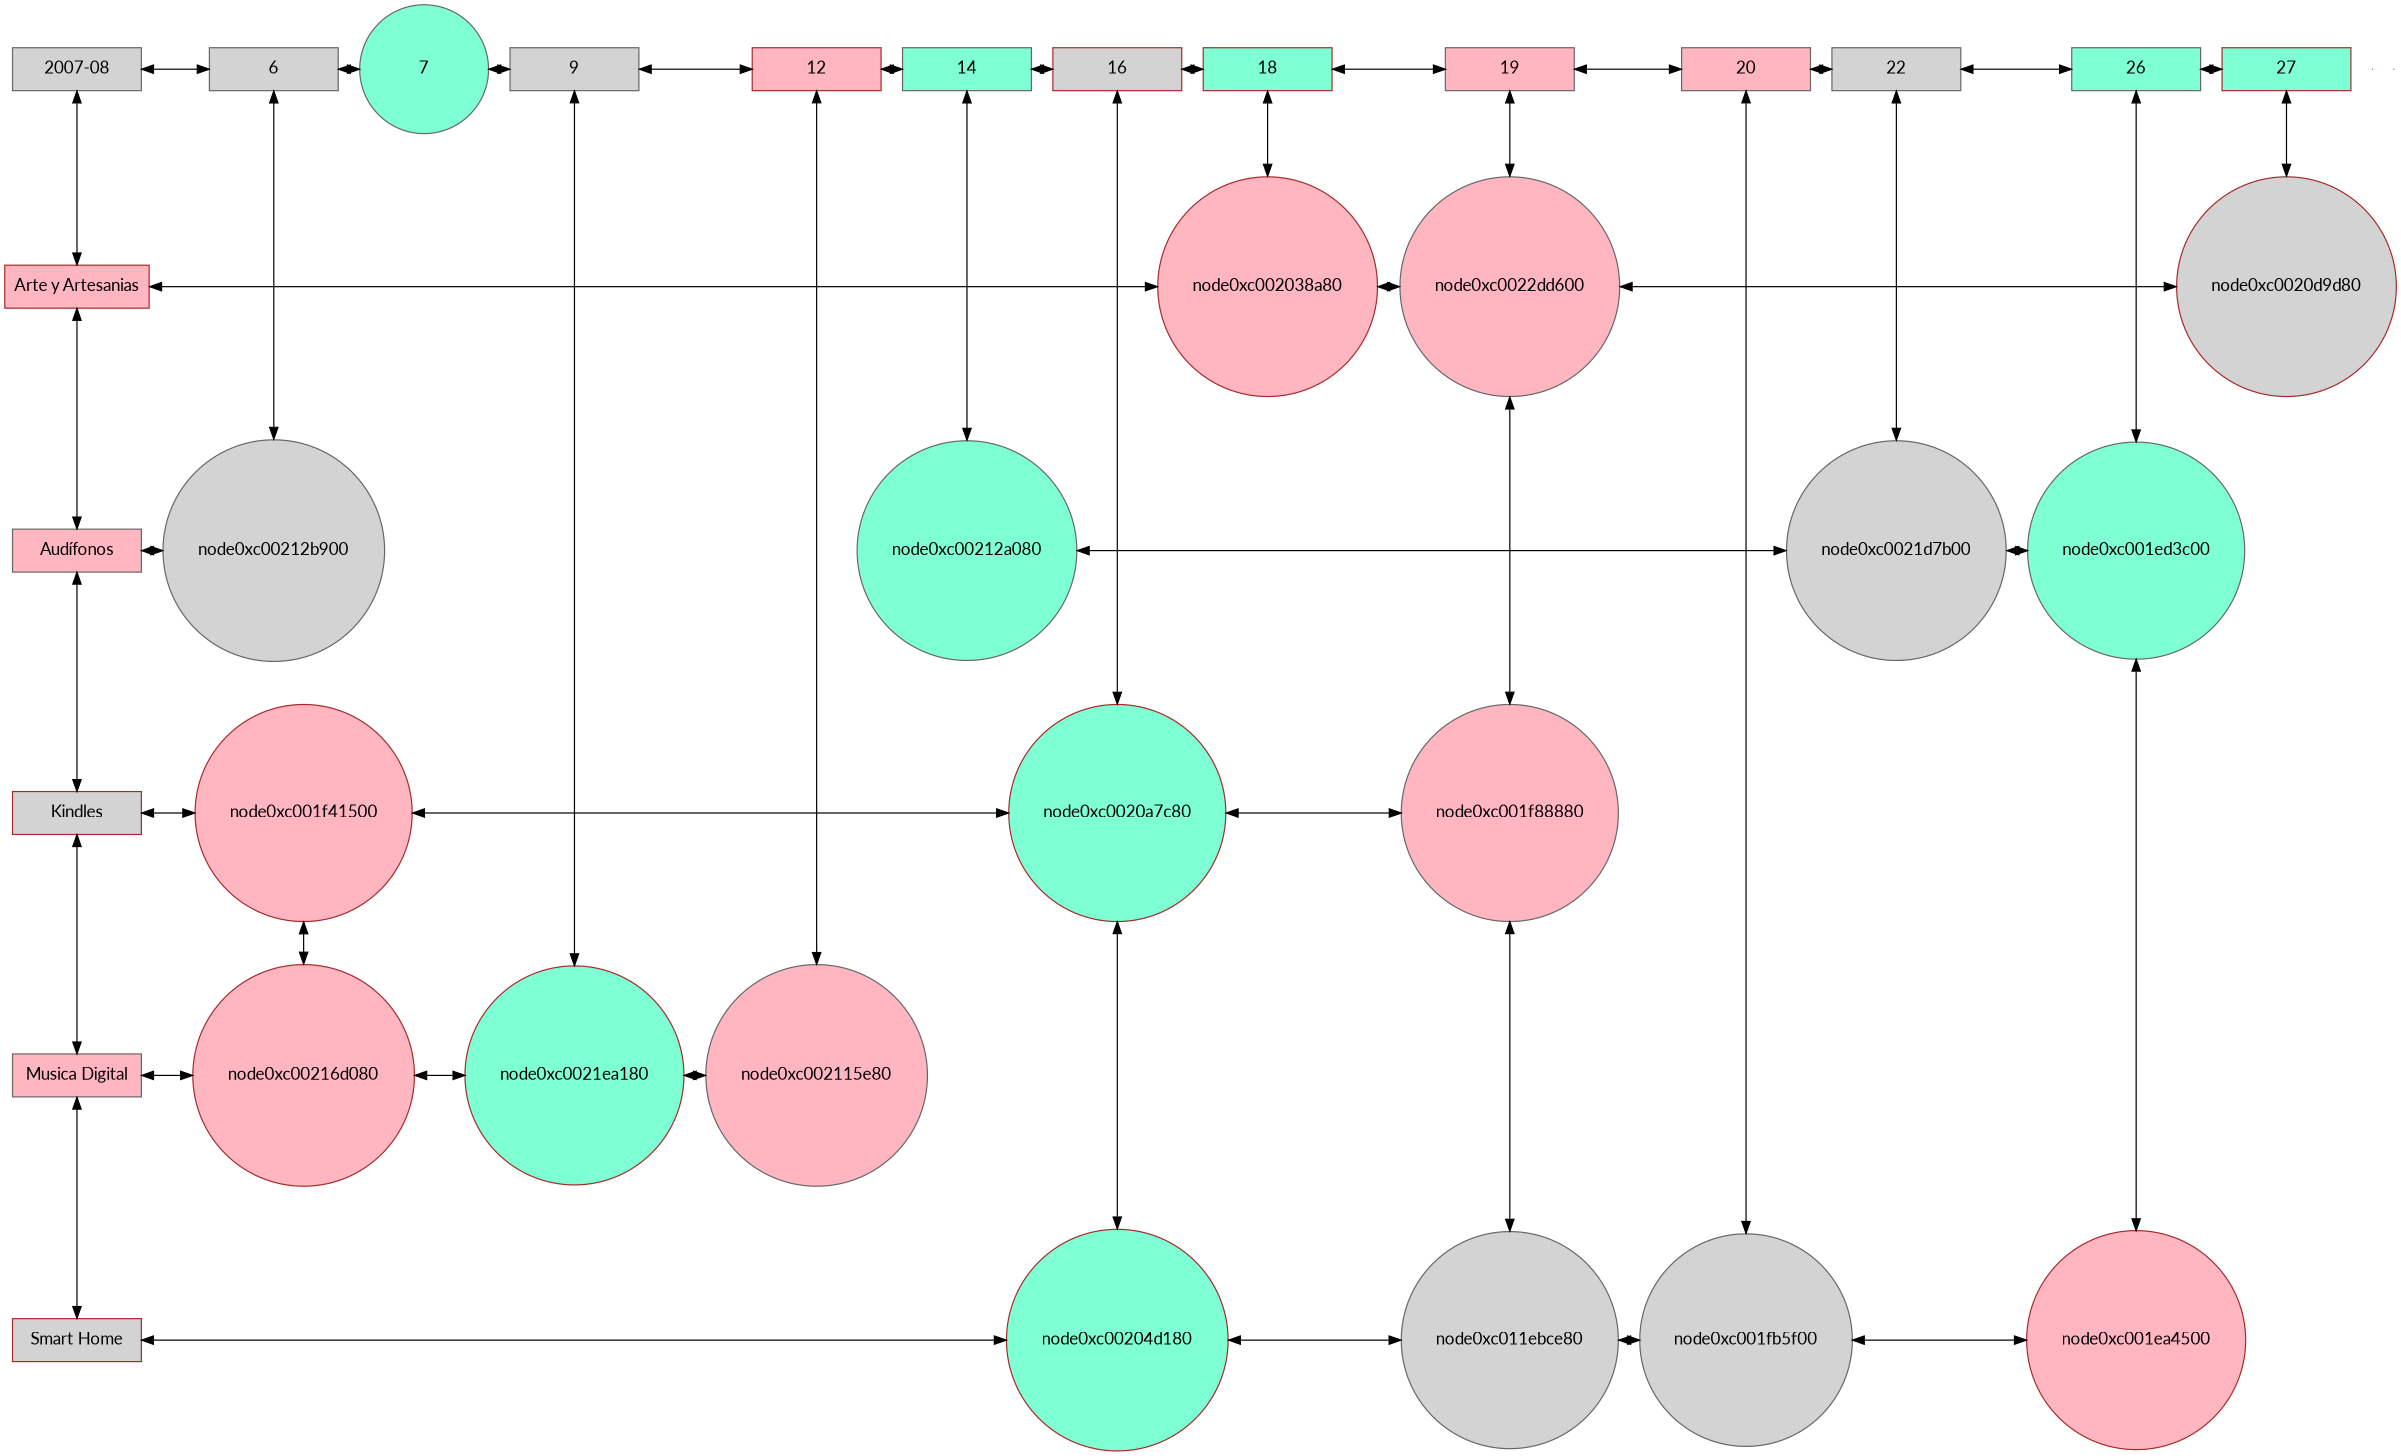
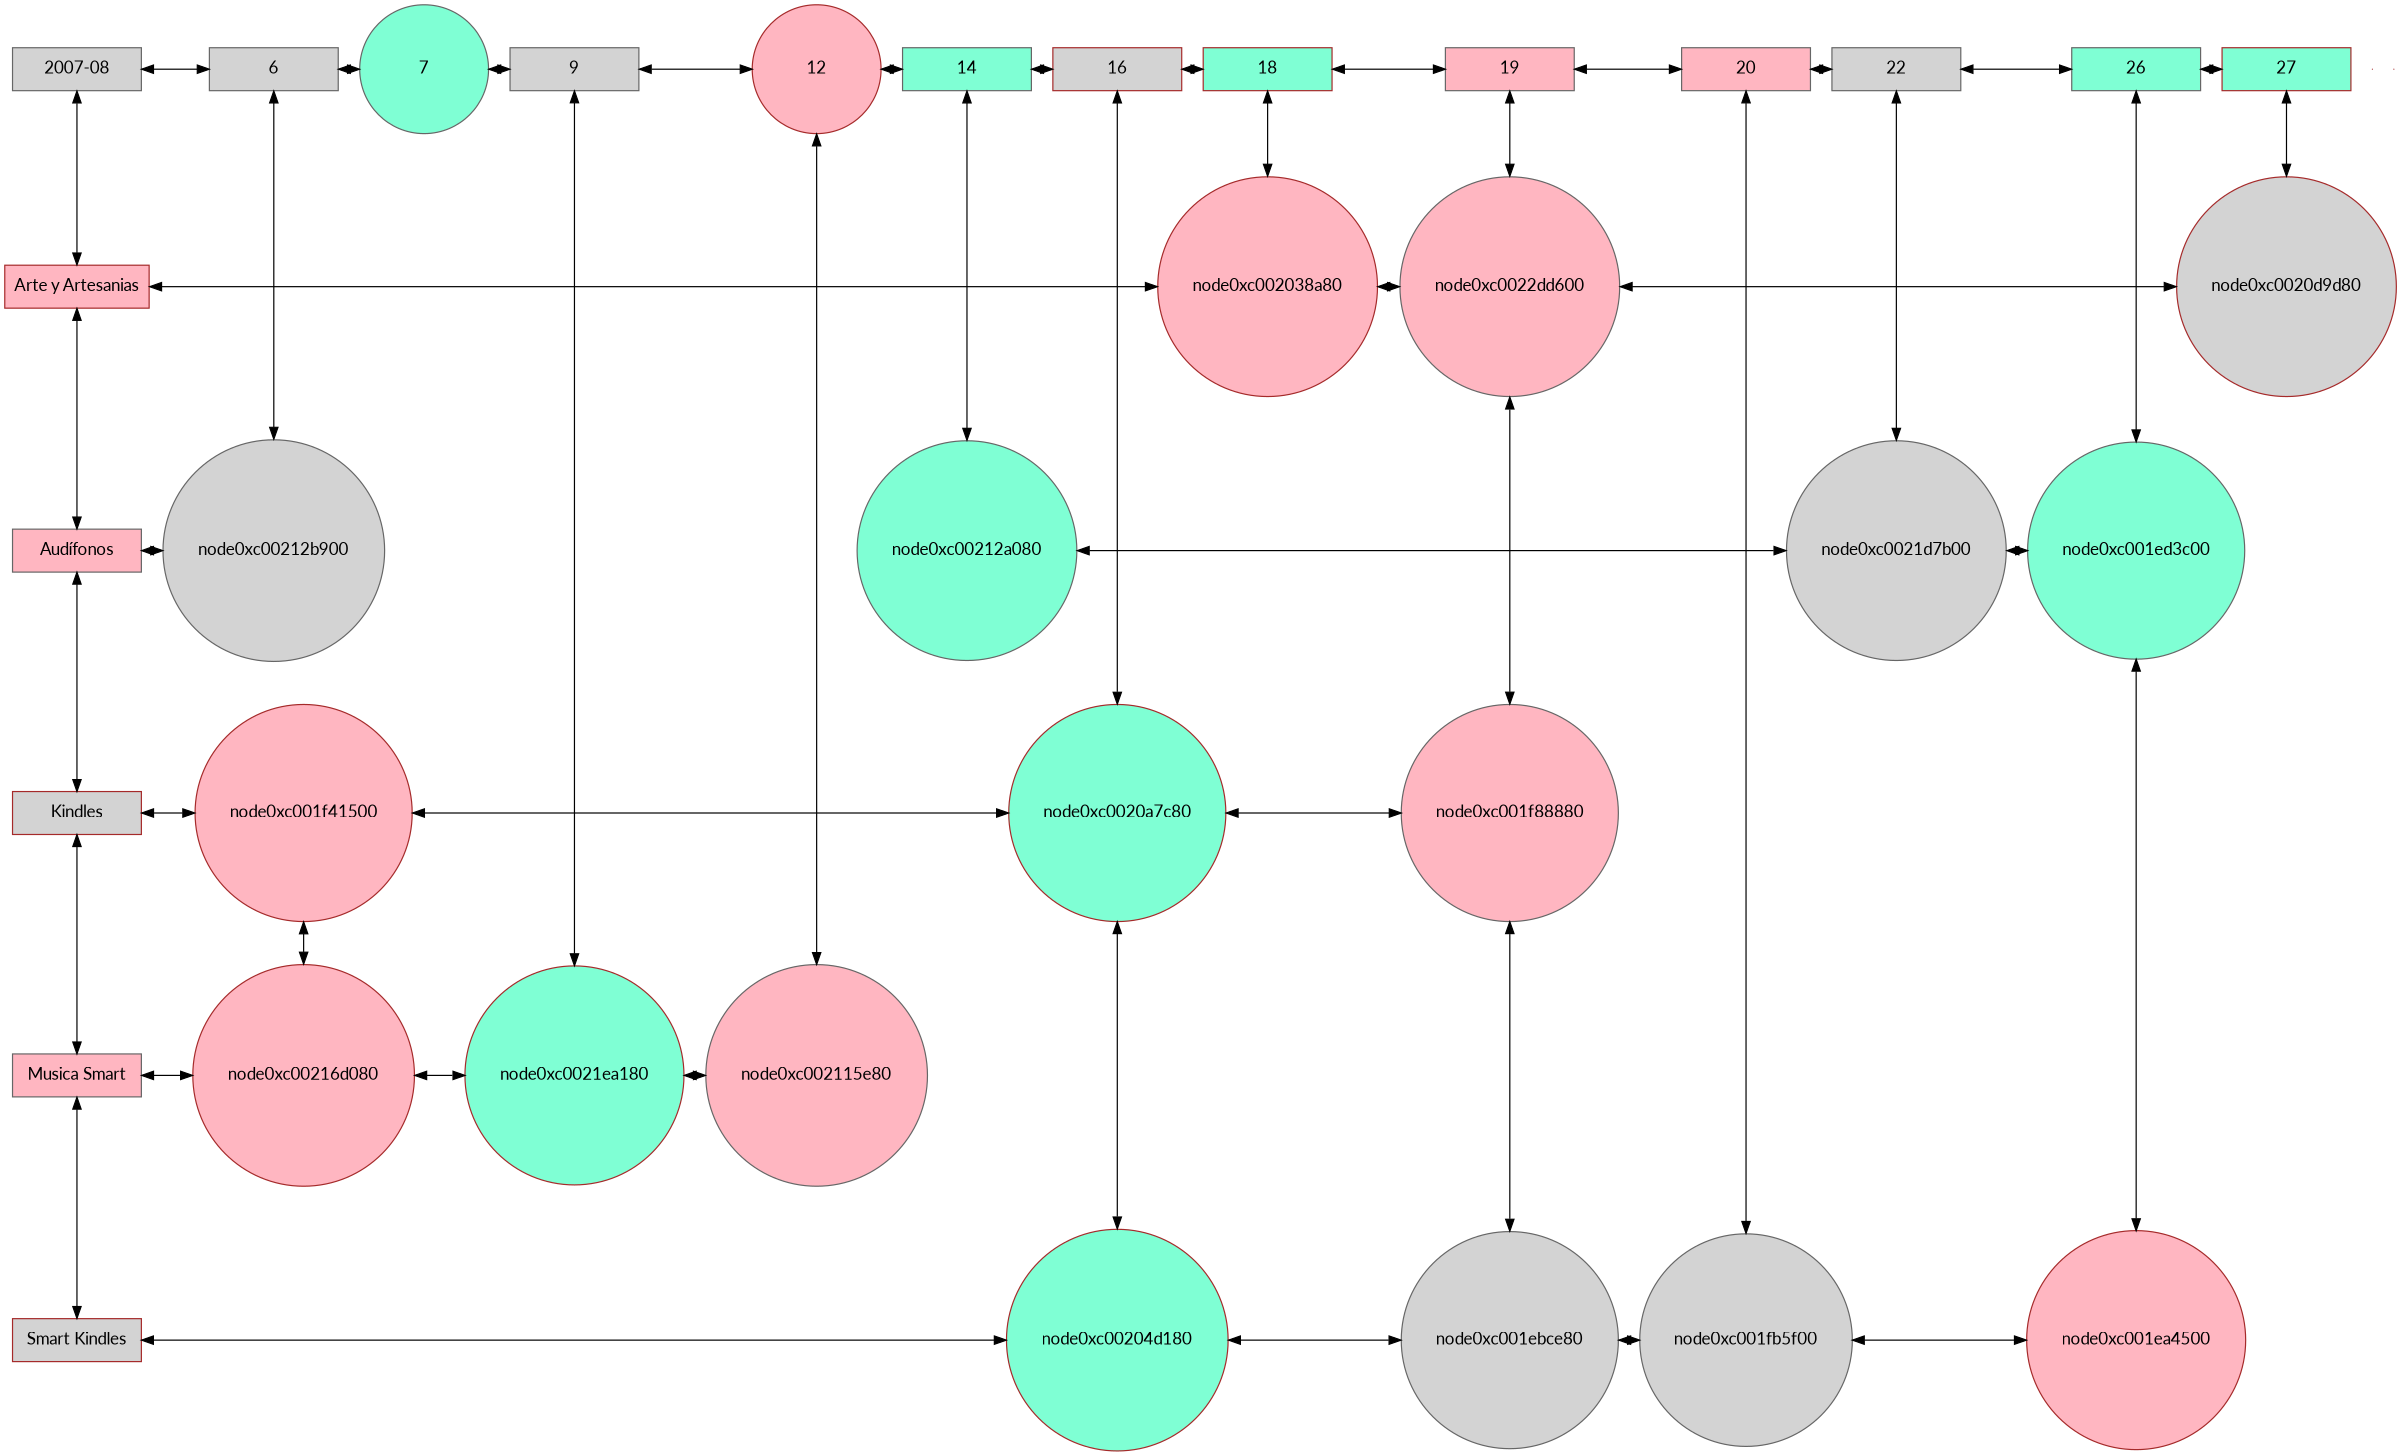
(817, 69) -> (817, 69)
(77, 1075) -> (77, 1075)
(77, 1340) -> (77, 1340)
(1510, 1340) -> (1510, 1340)
